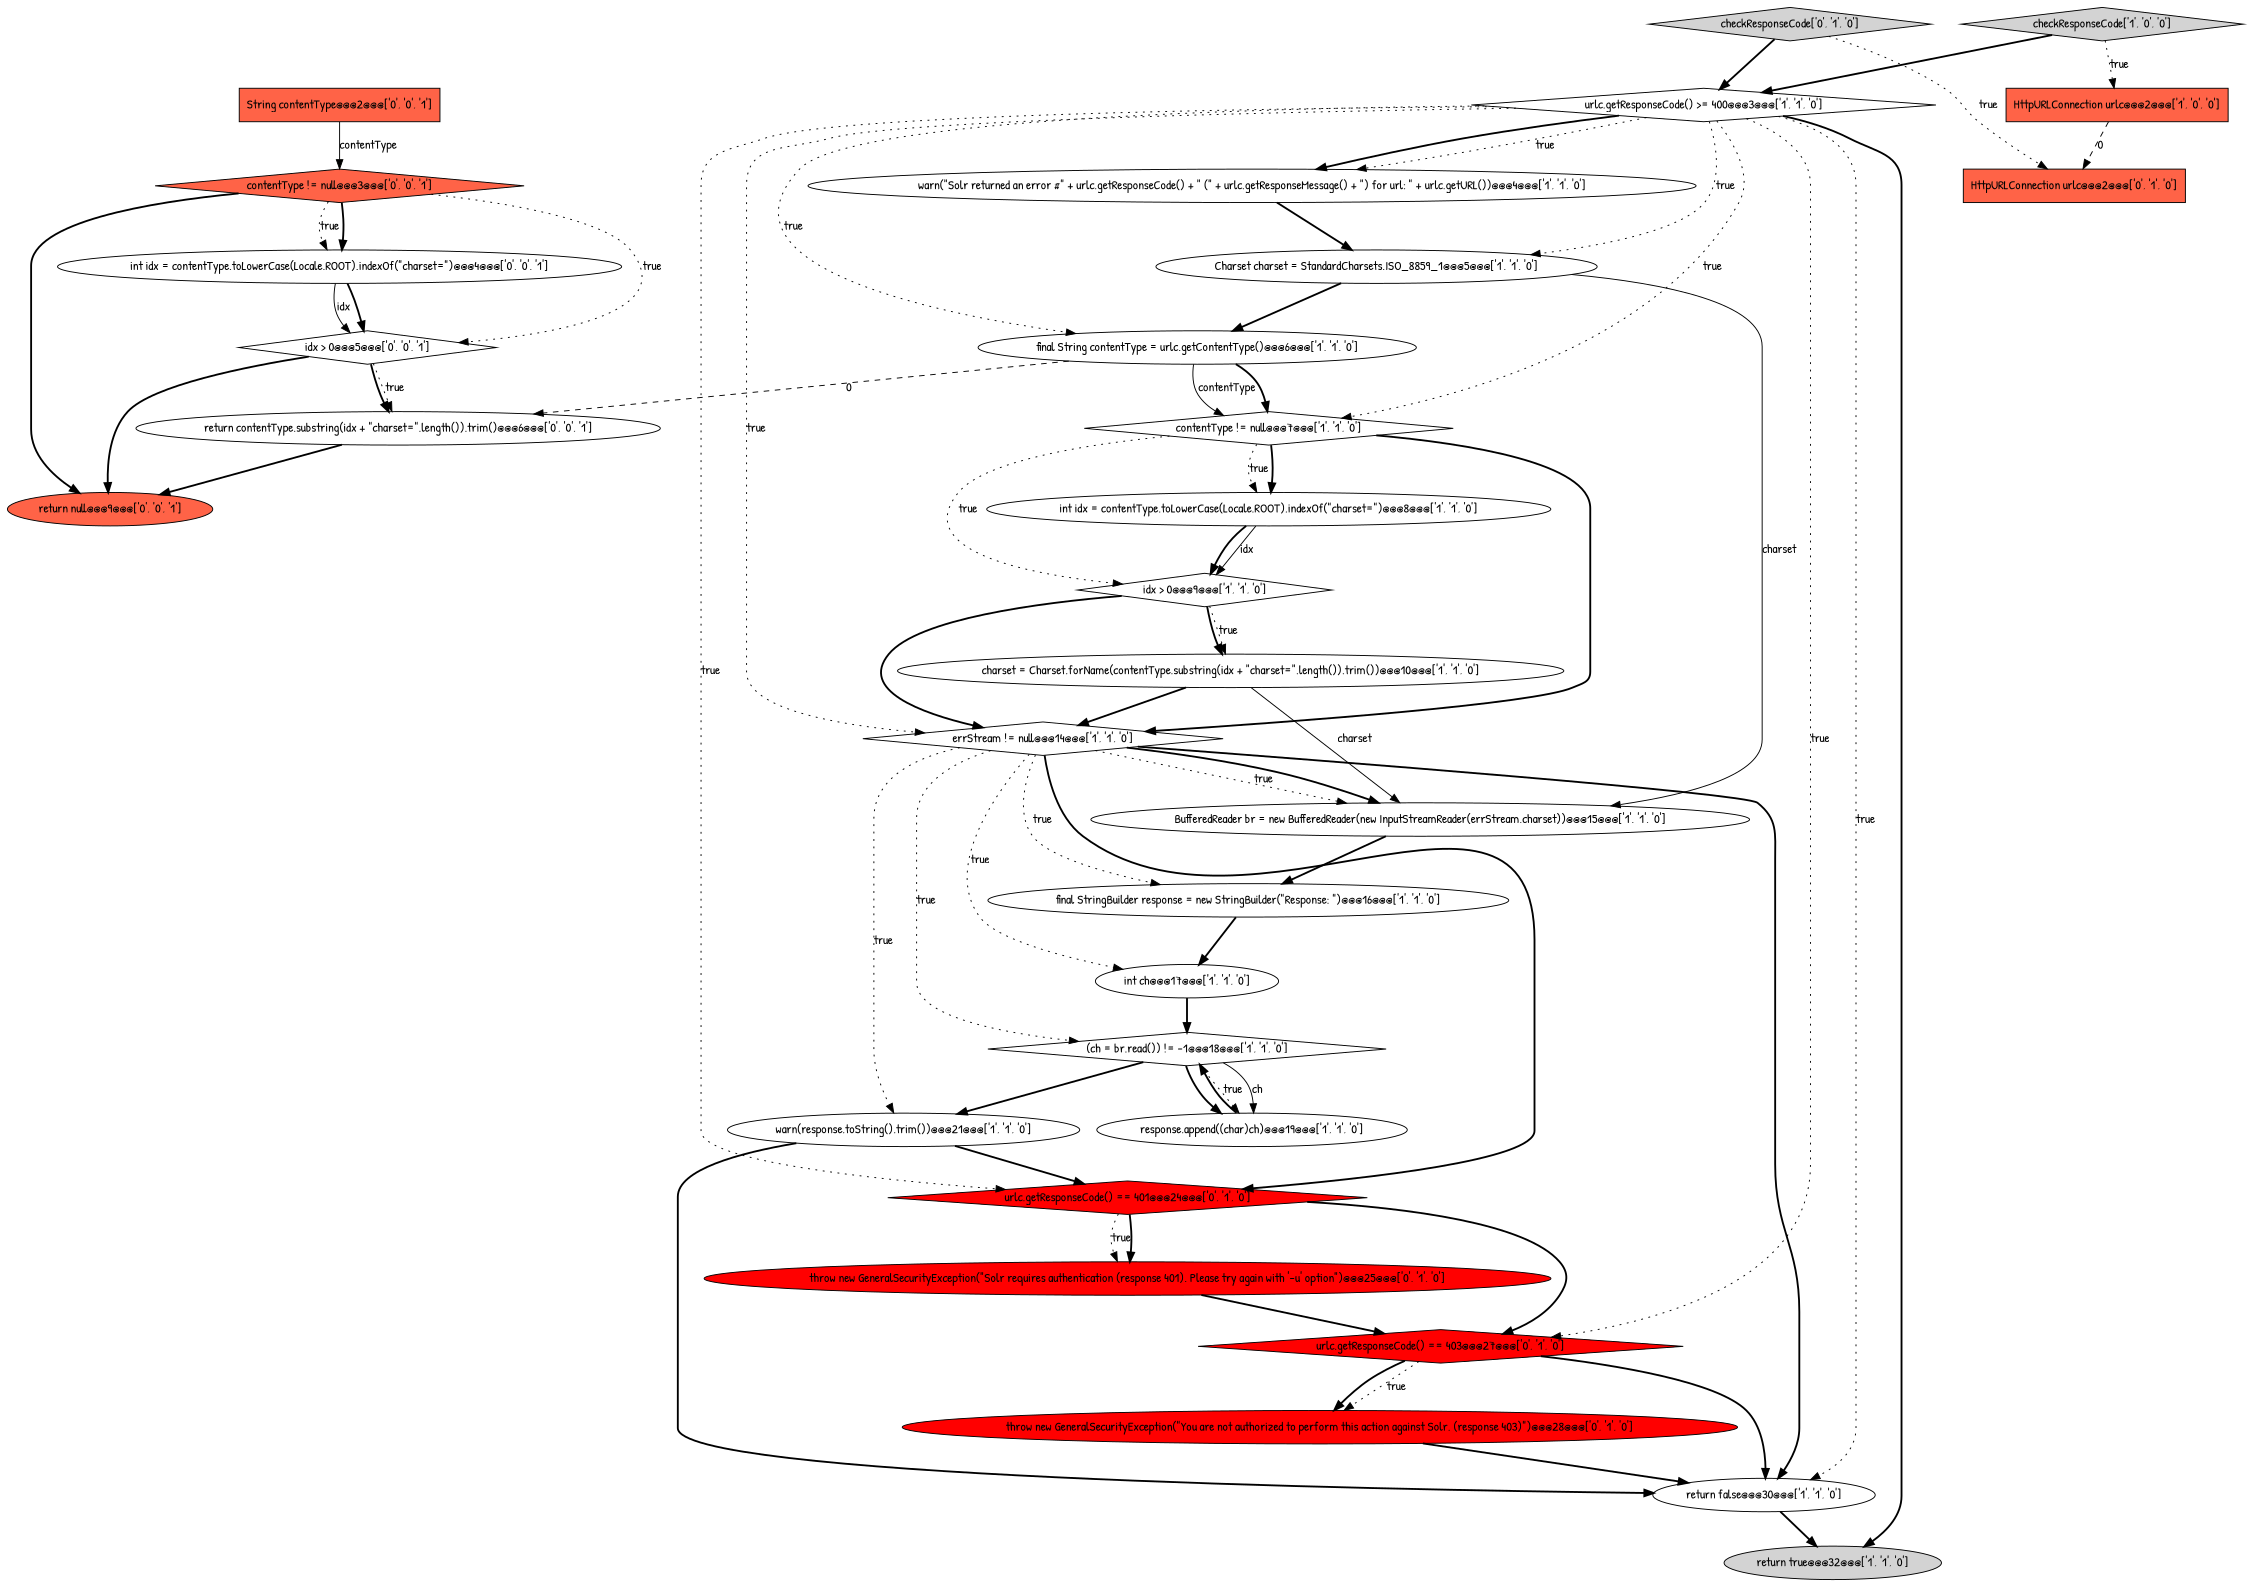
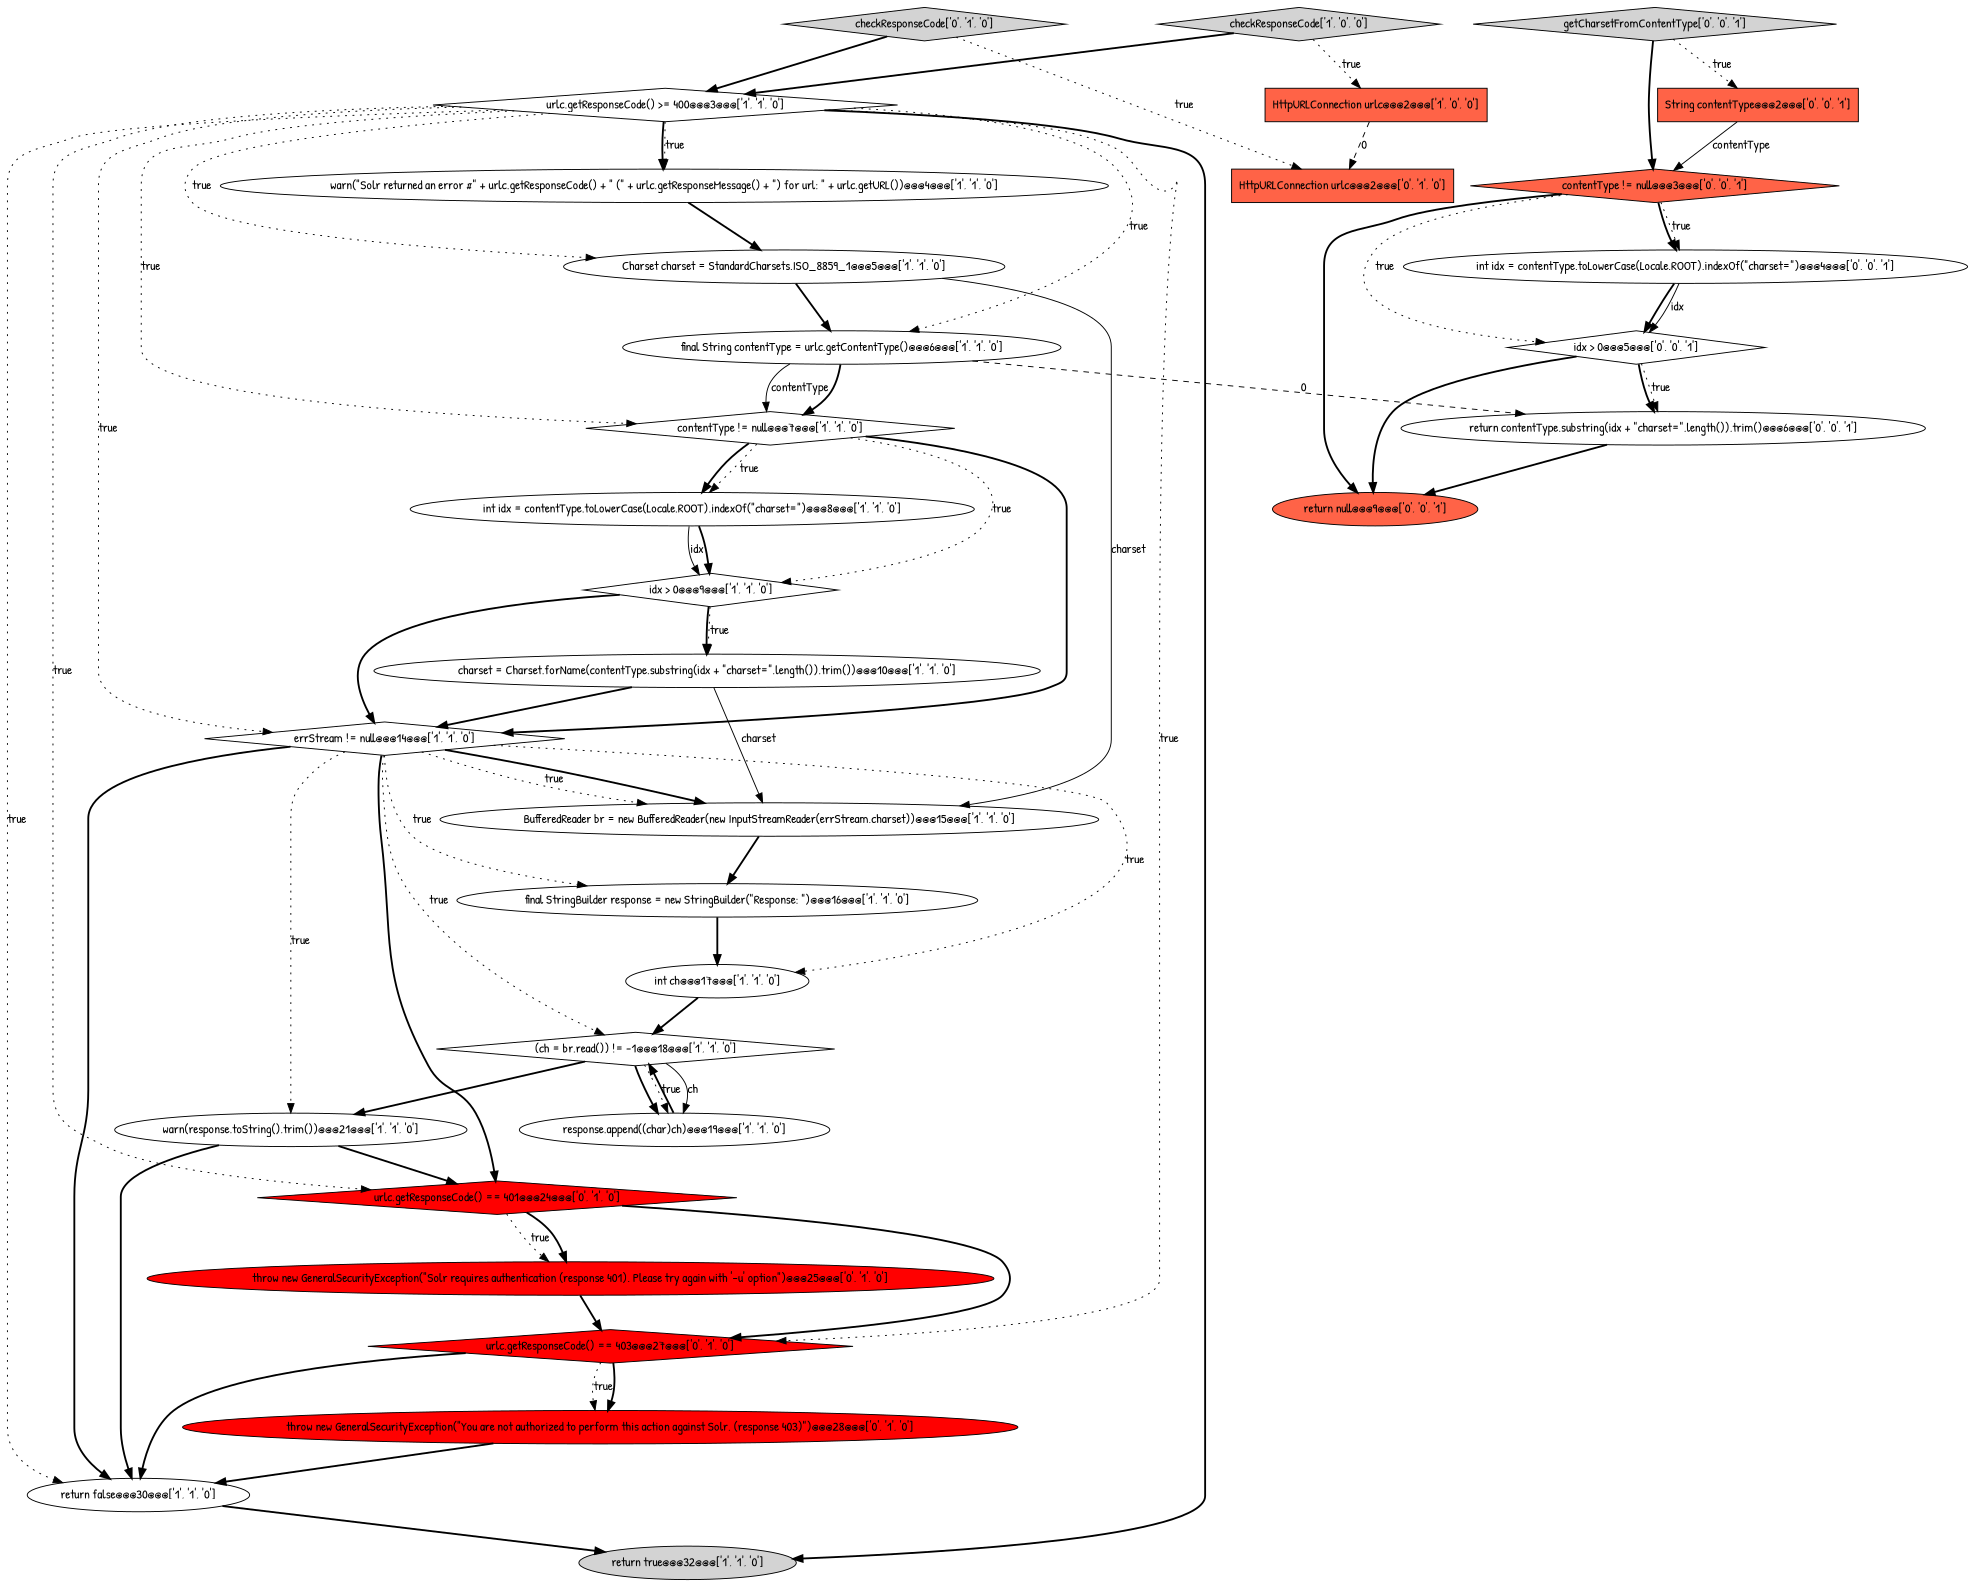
none -> (1655, 24)
